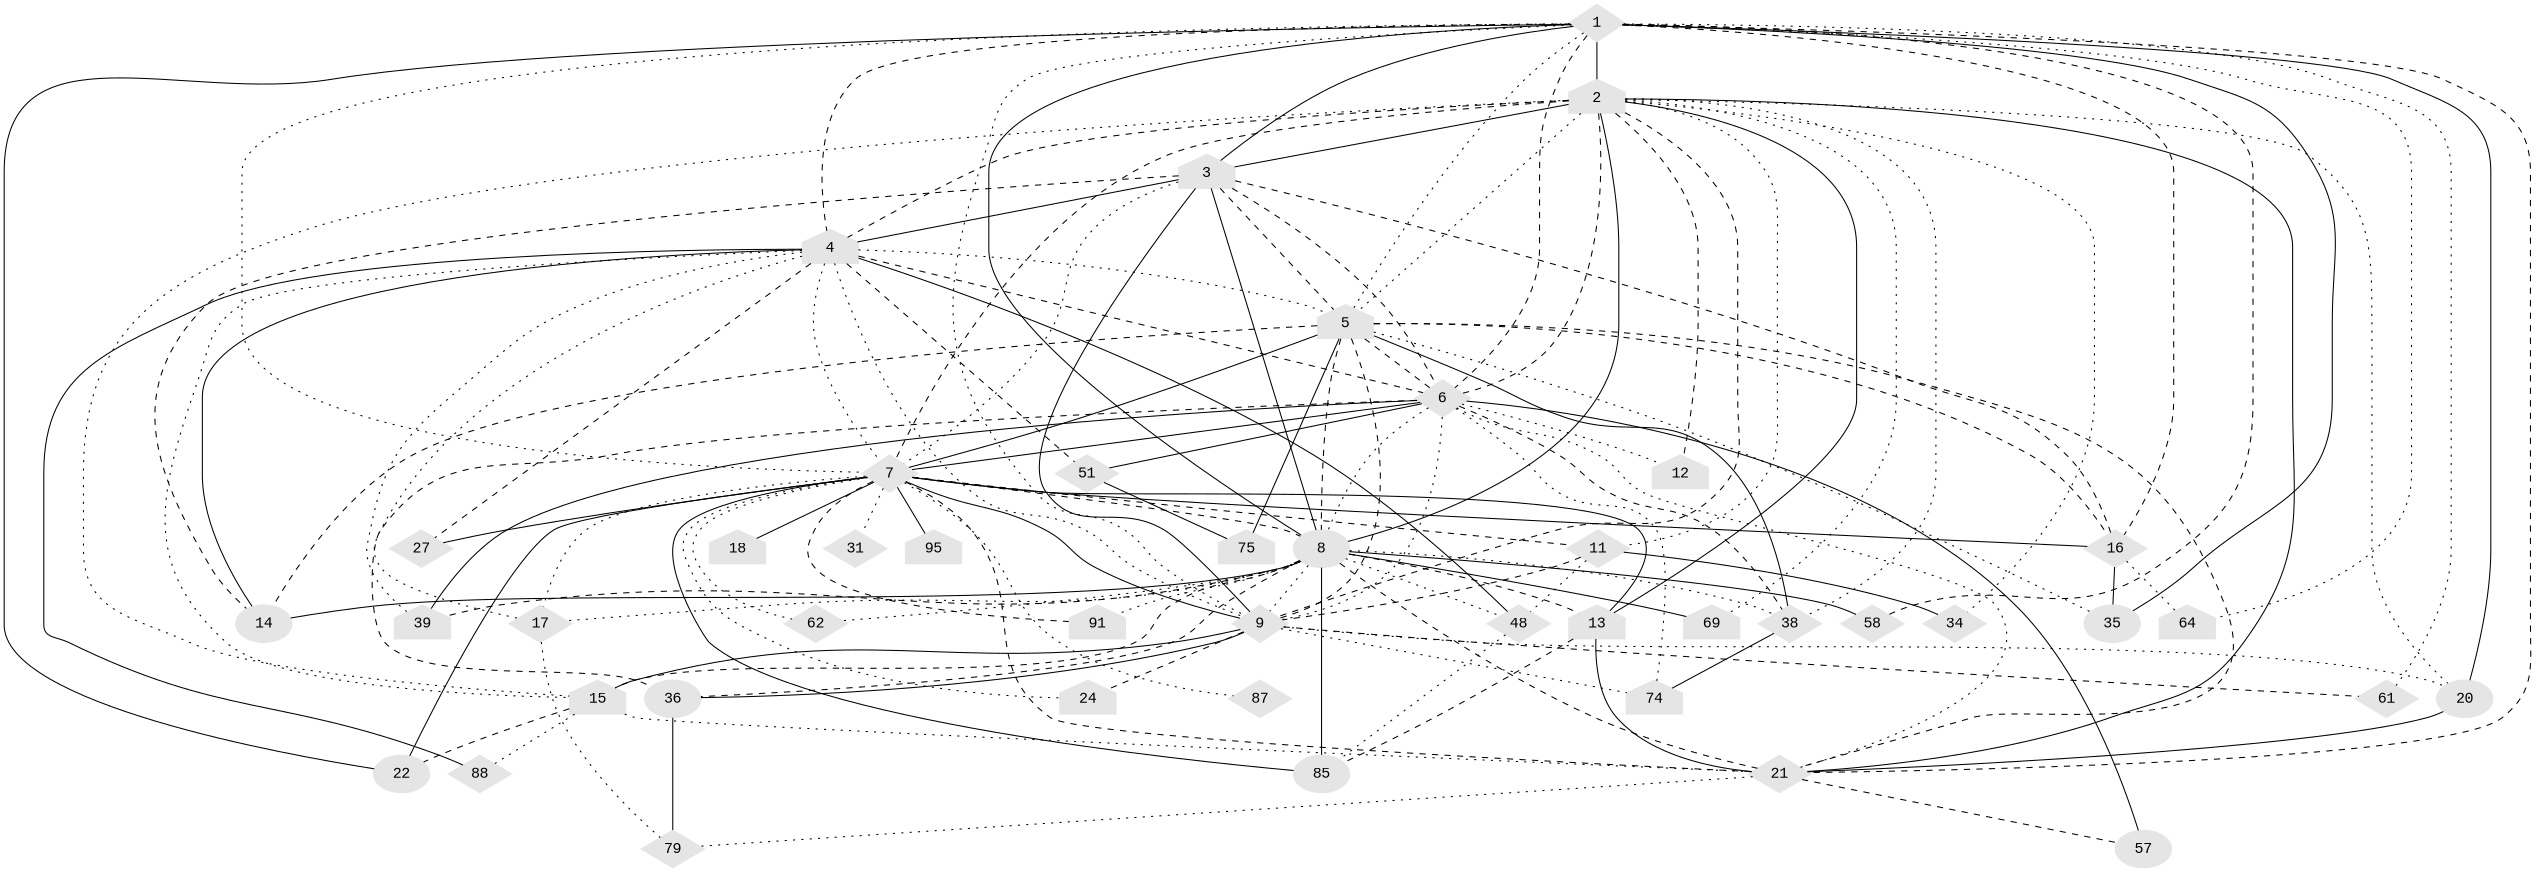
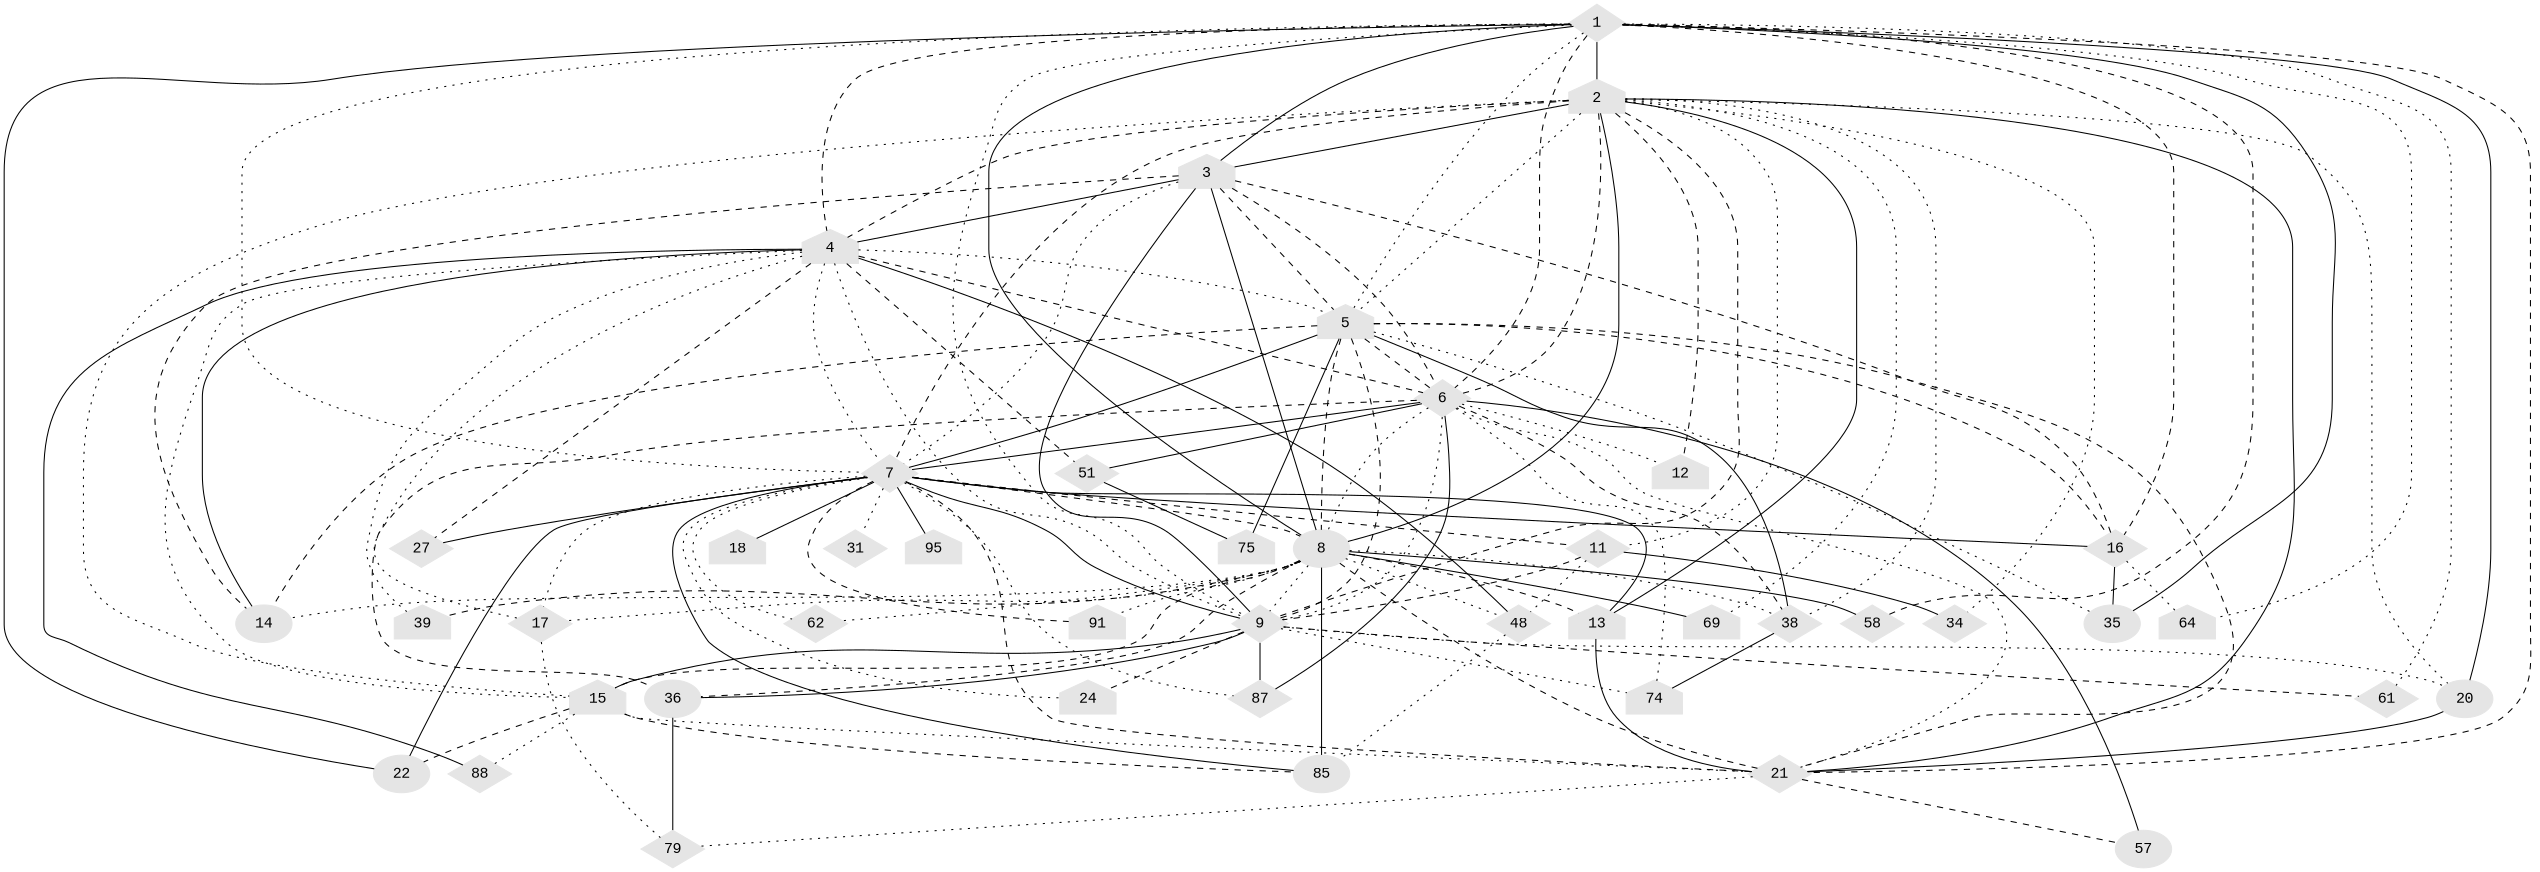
(876, 444) -> (1399, 593)
(721, 597) -> (721, 597)
none -> (1260, 661)
(1460, 704) -> (958, 755)
